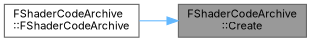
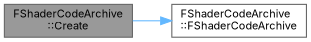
(153, 21) -> (147, 21)
